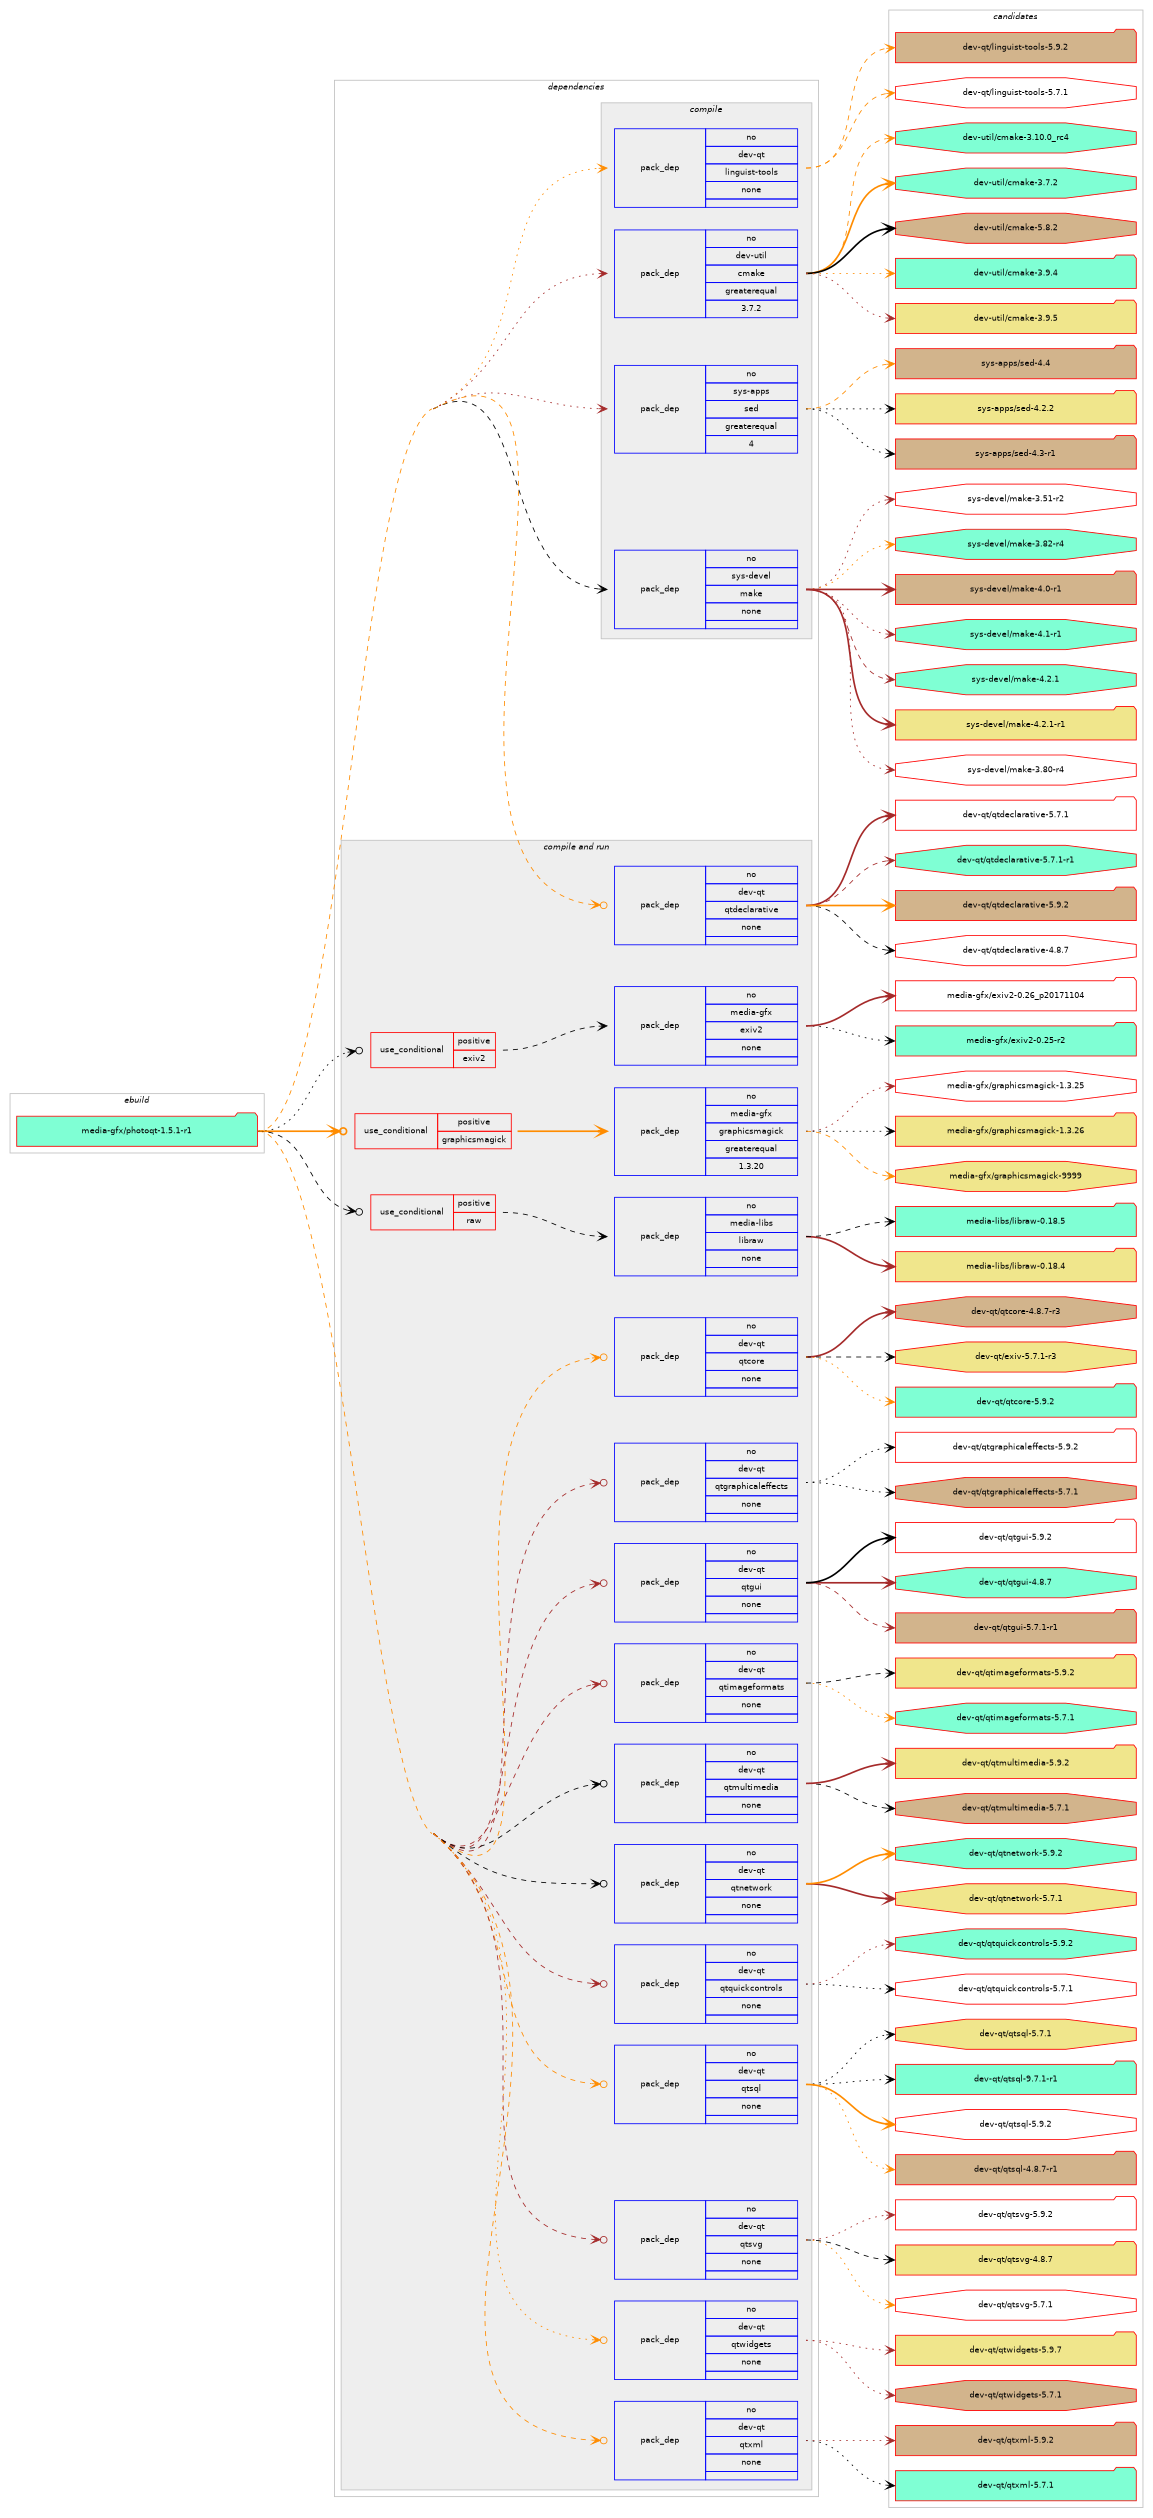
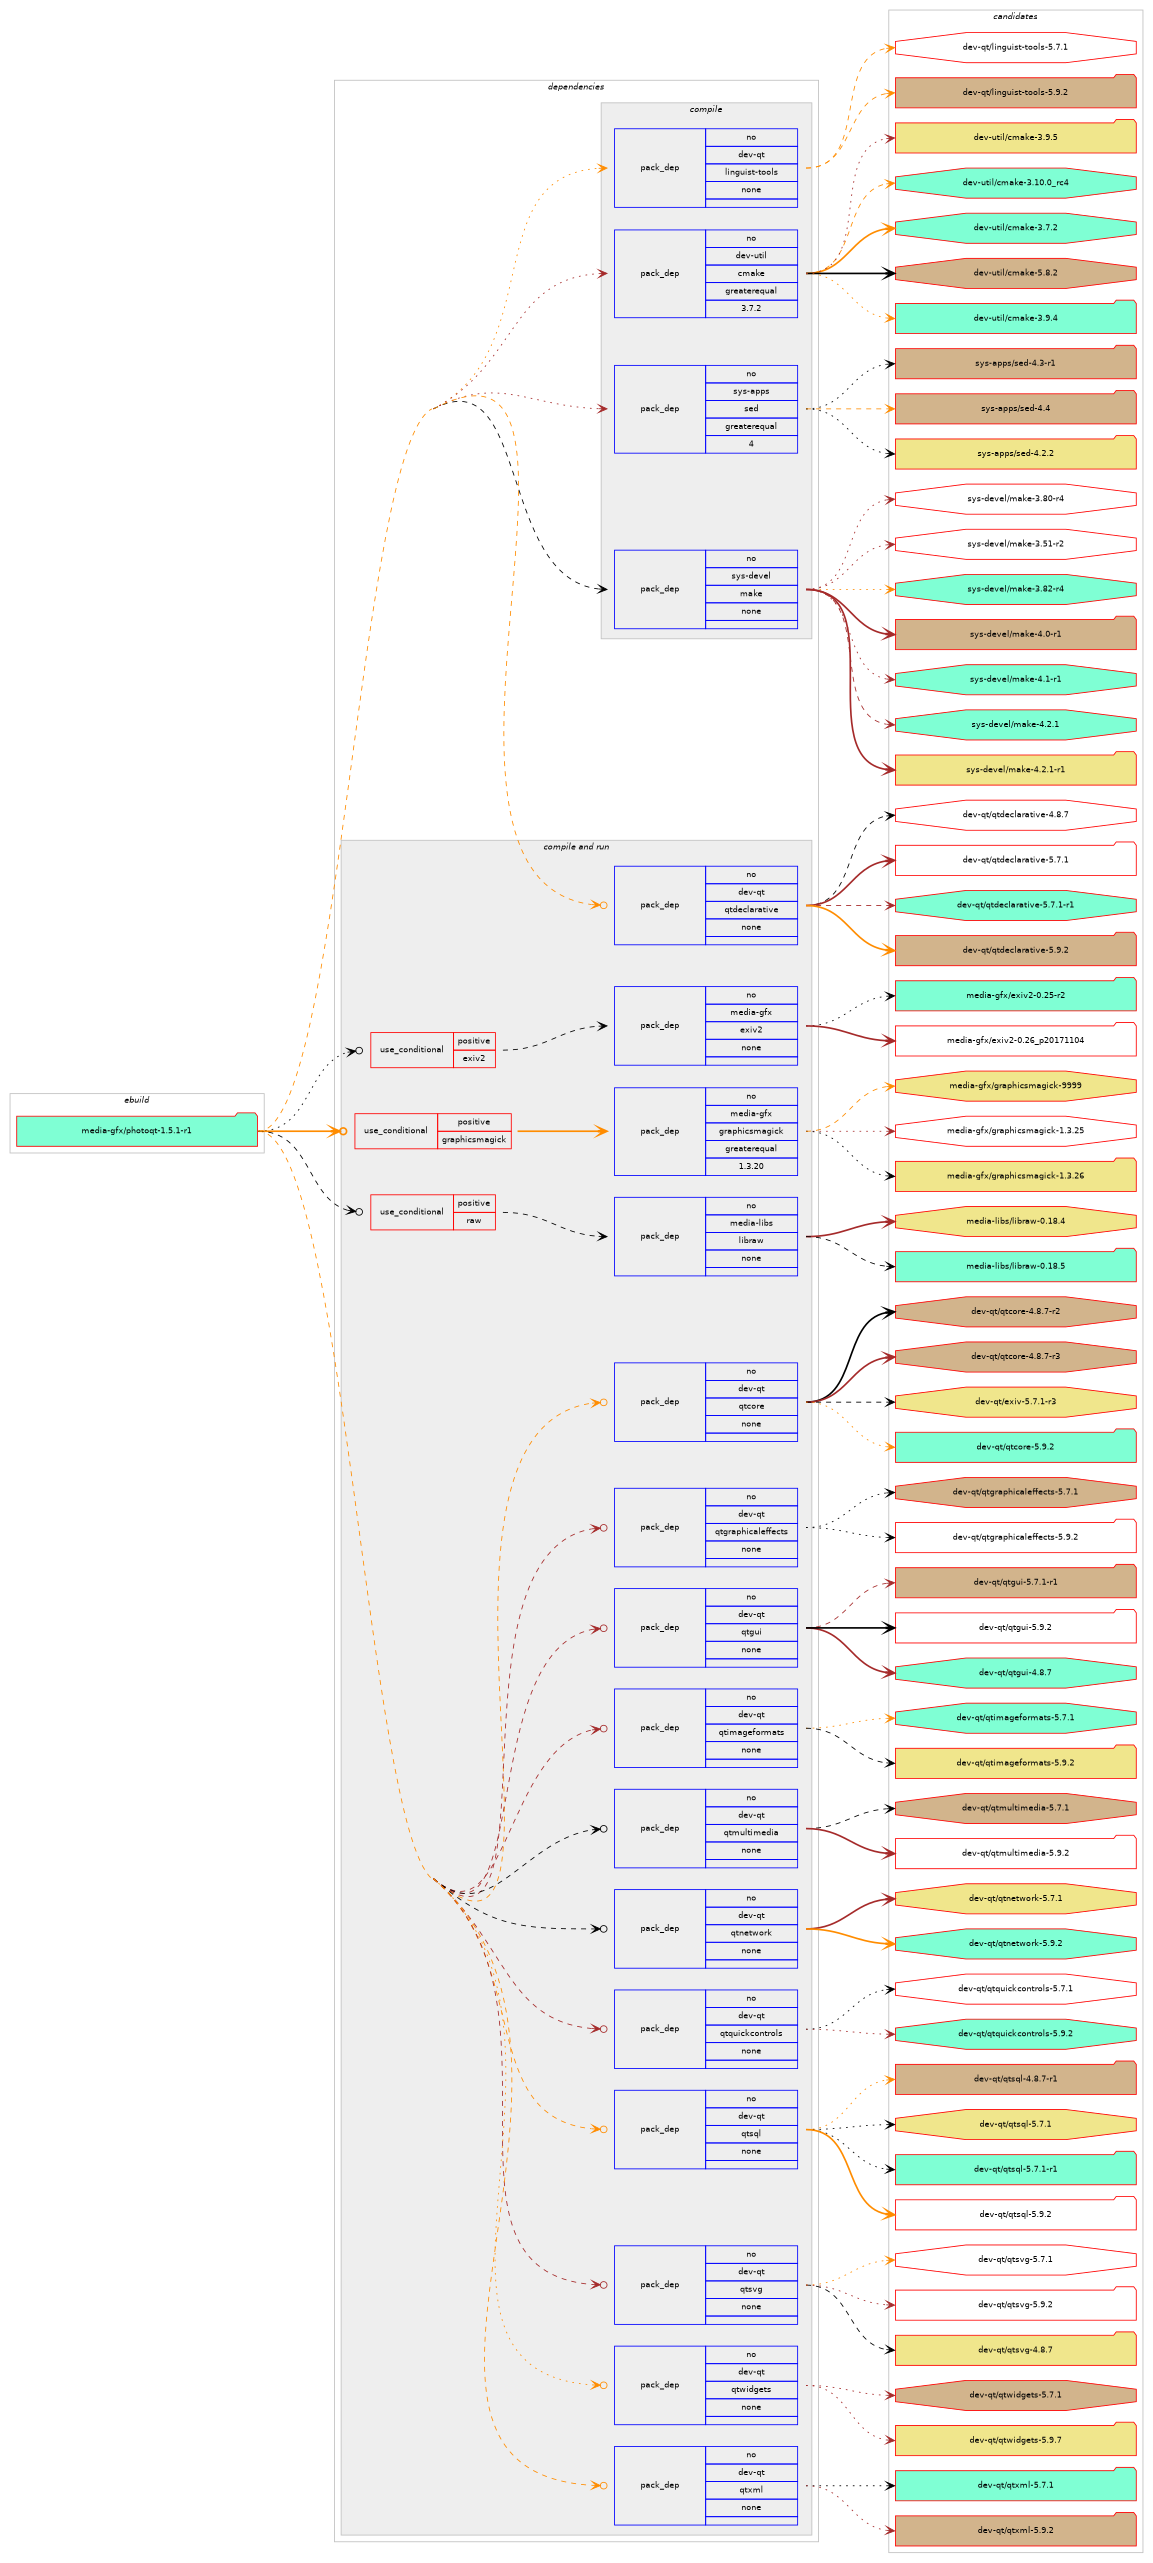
(1016, 1267) -> (1016, 1222)
none -> (1016, 1312)
(1016, 1763) -> (1016, 1854)
(1016, 2079) -> (1016, 2170)
(1016, 2125) -> (1016, 2215)
